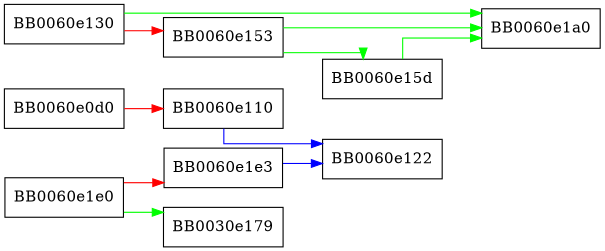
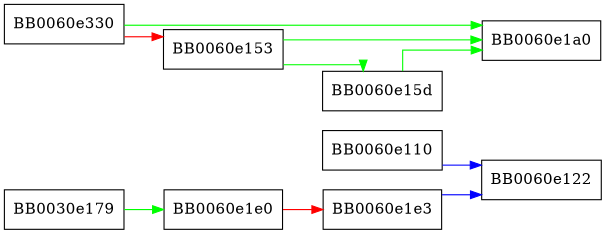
(64, 24) -> (64, 24)
(64, 109) -> none
(138, 212) -> (138, 210)
